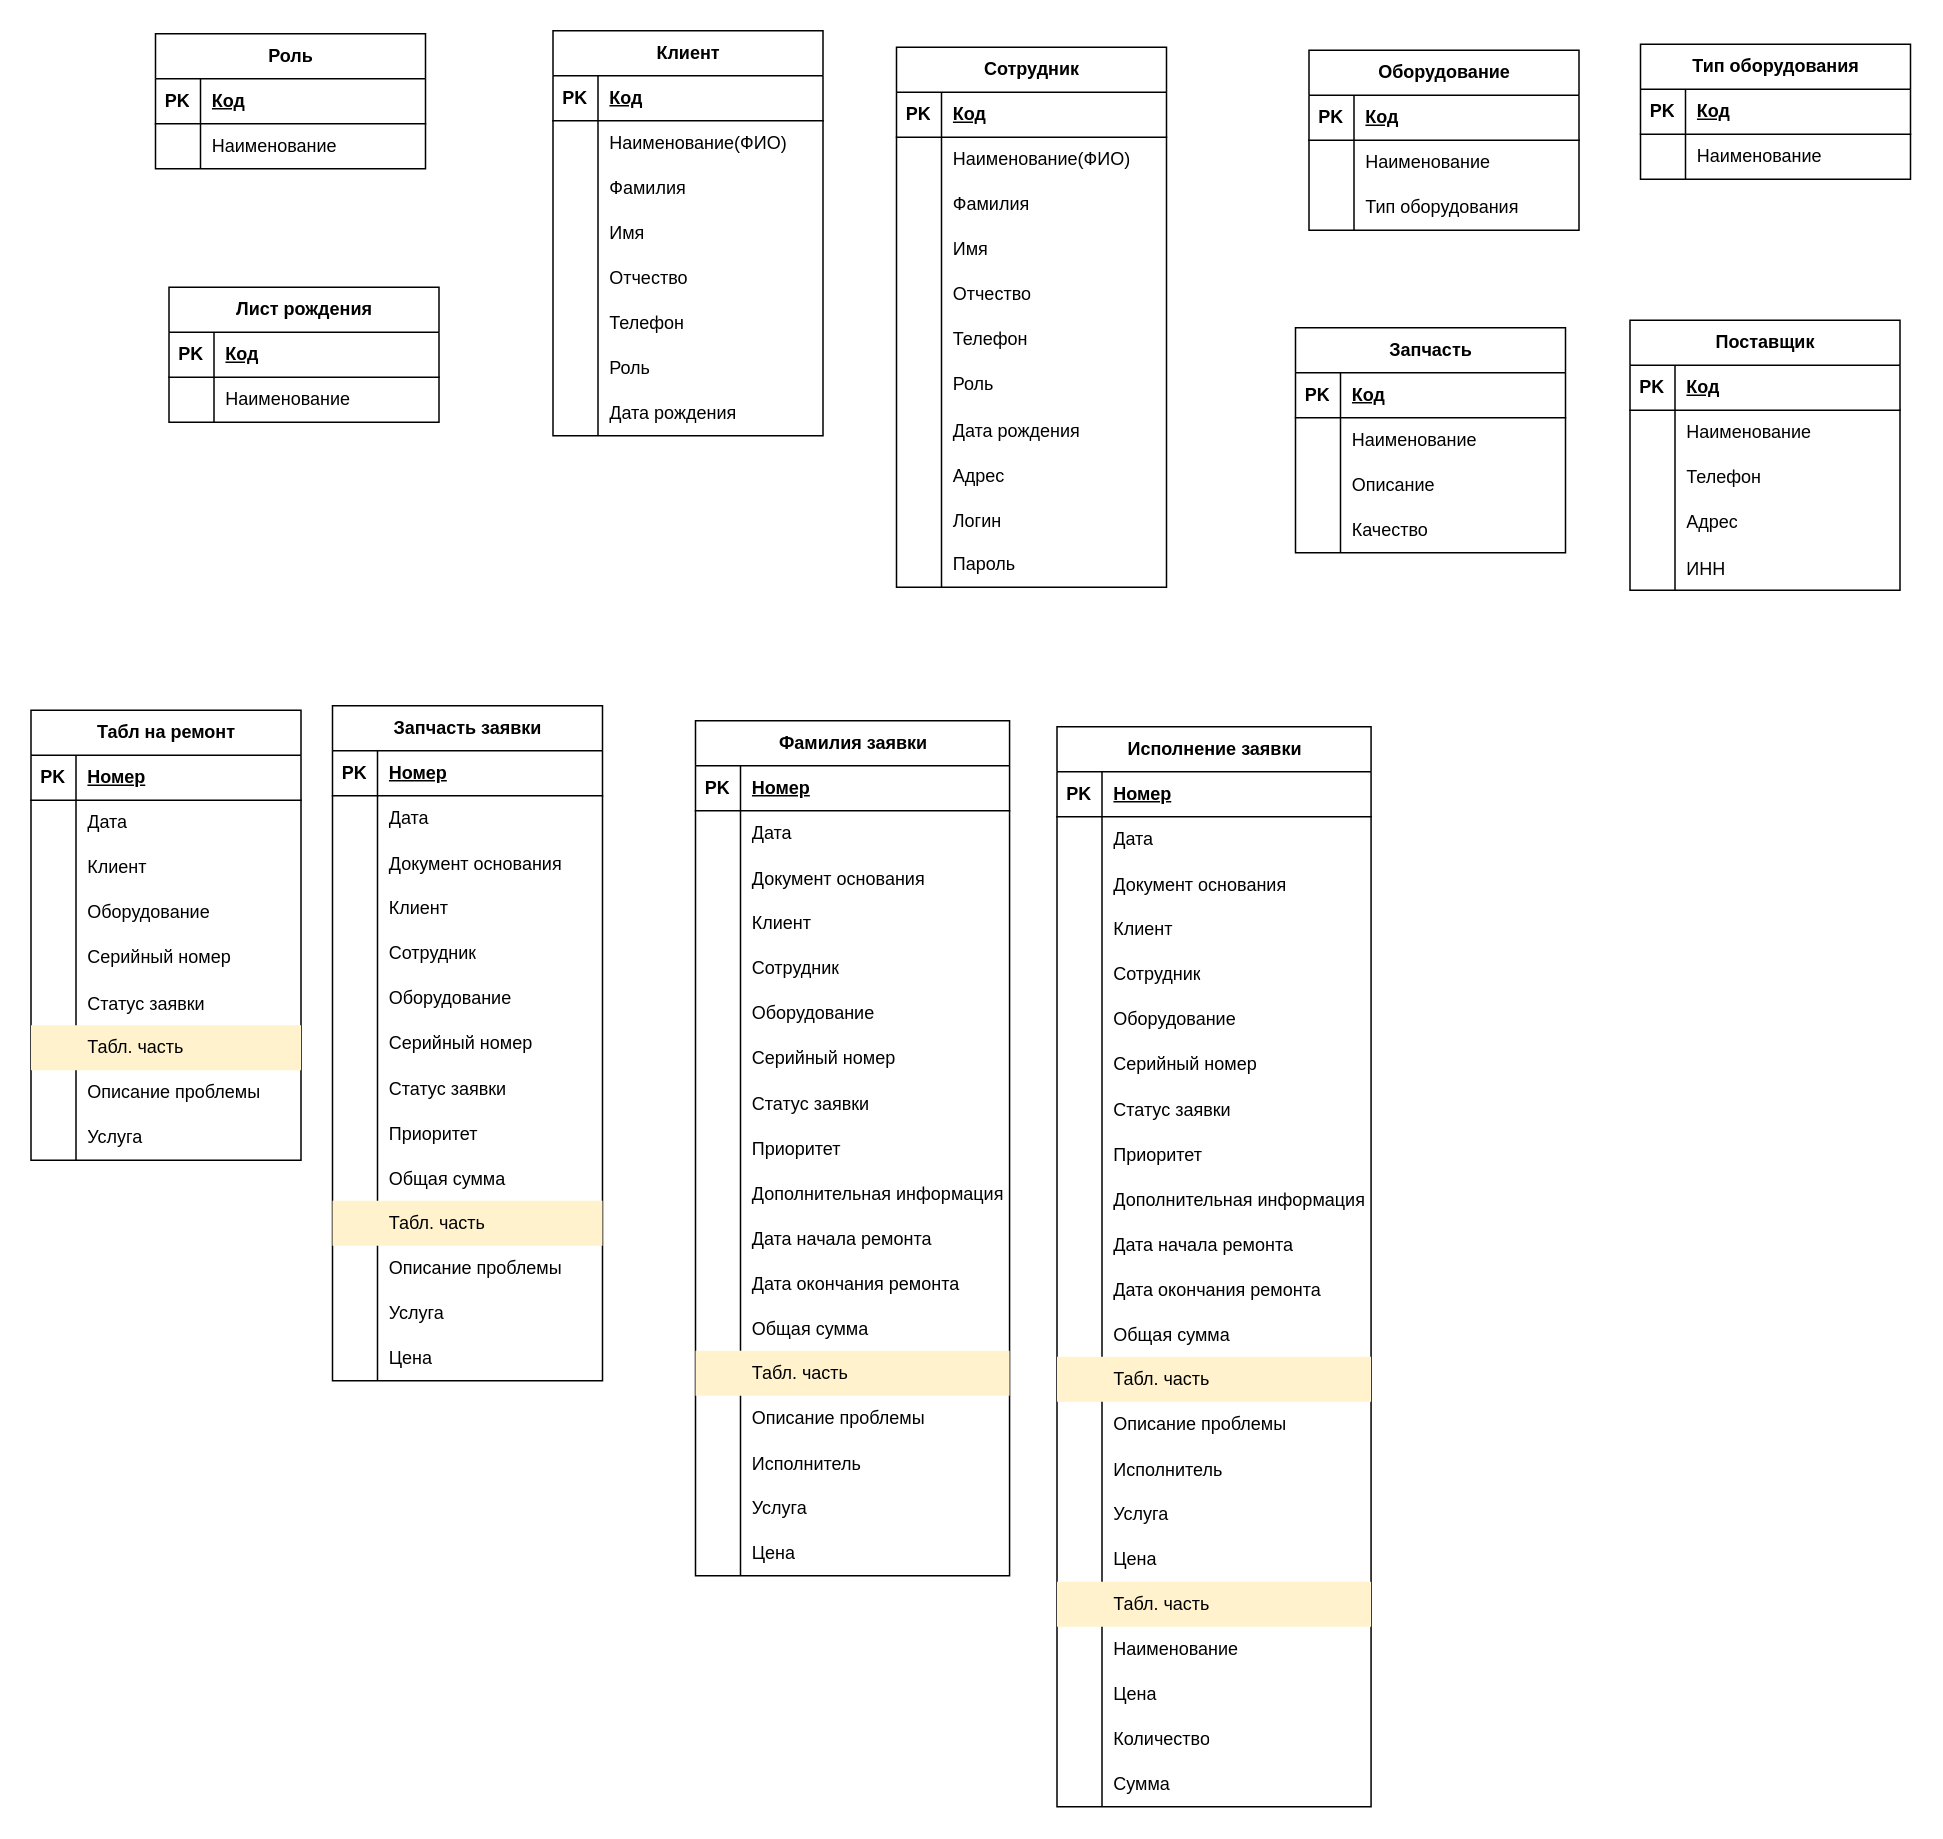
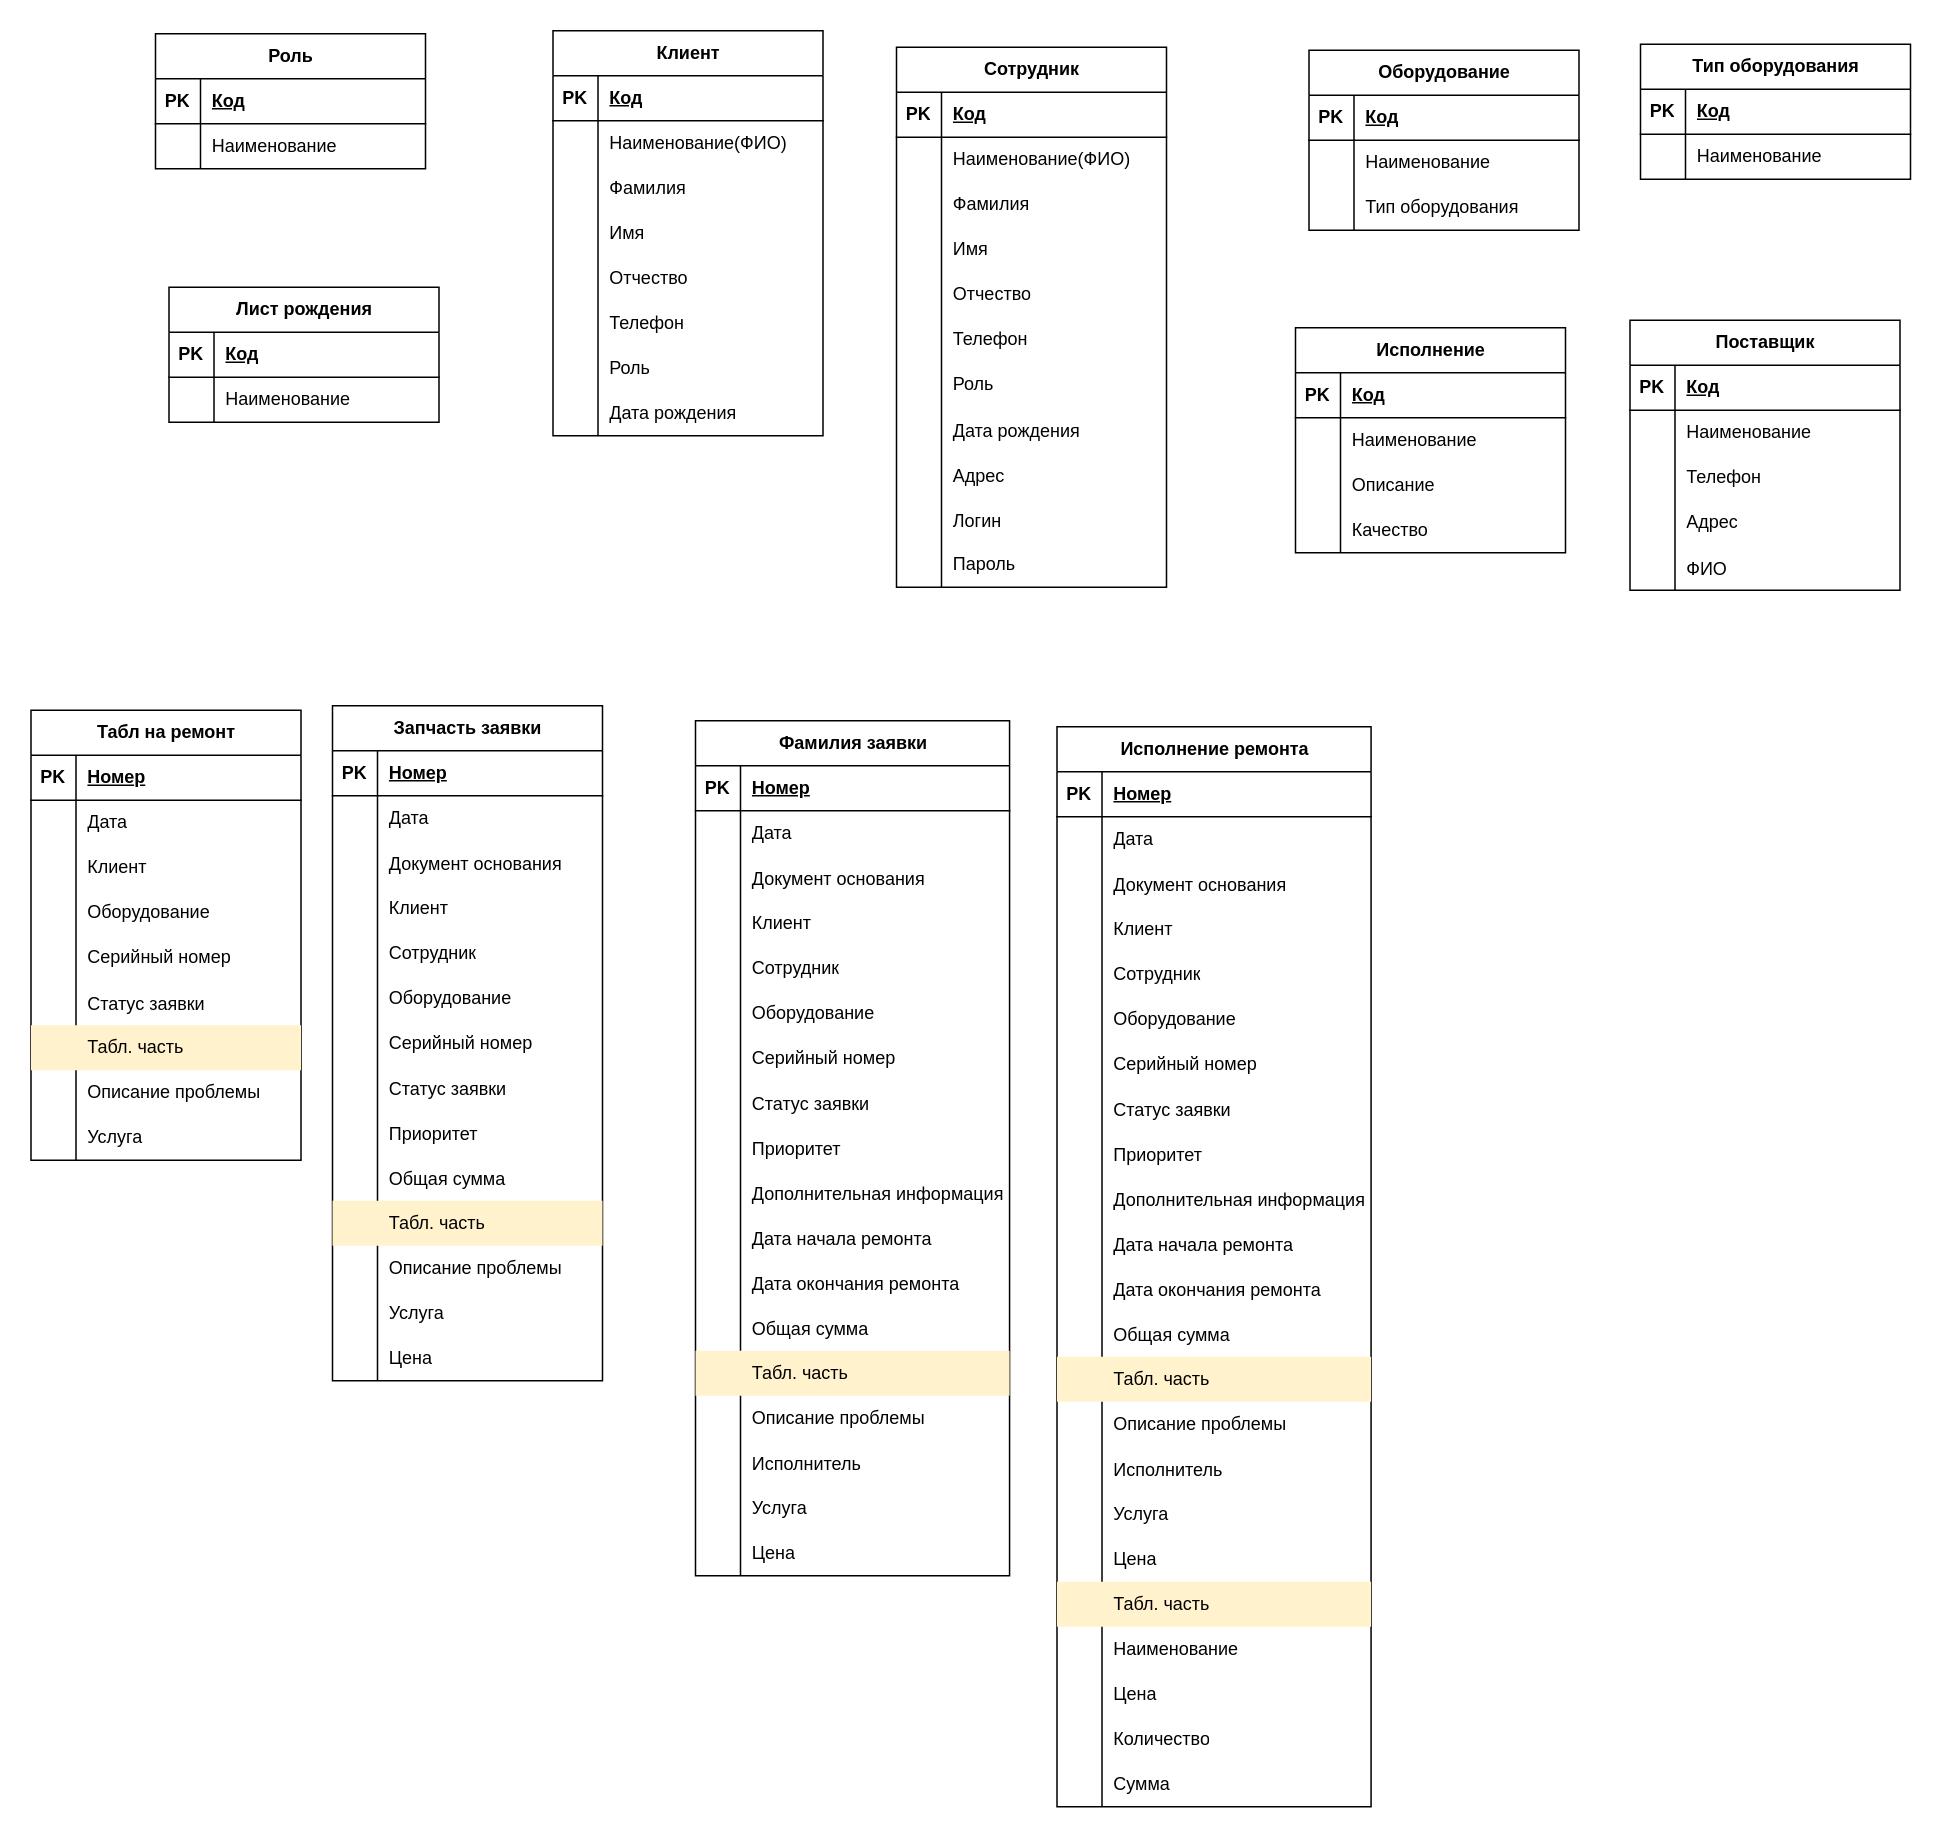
(1431, 350) -> (1431, 350)
(1701, 569) -> (1701, 569)
(1215, 749) -> (1215, 749)
